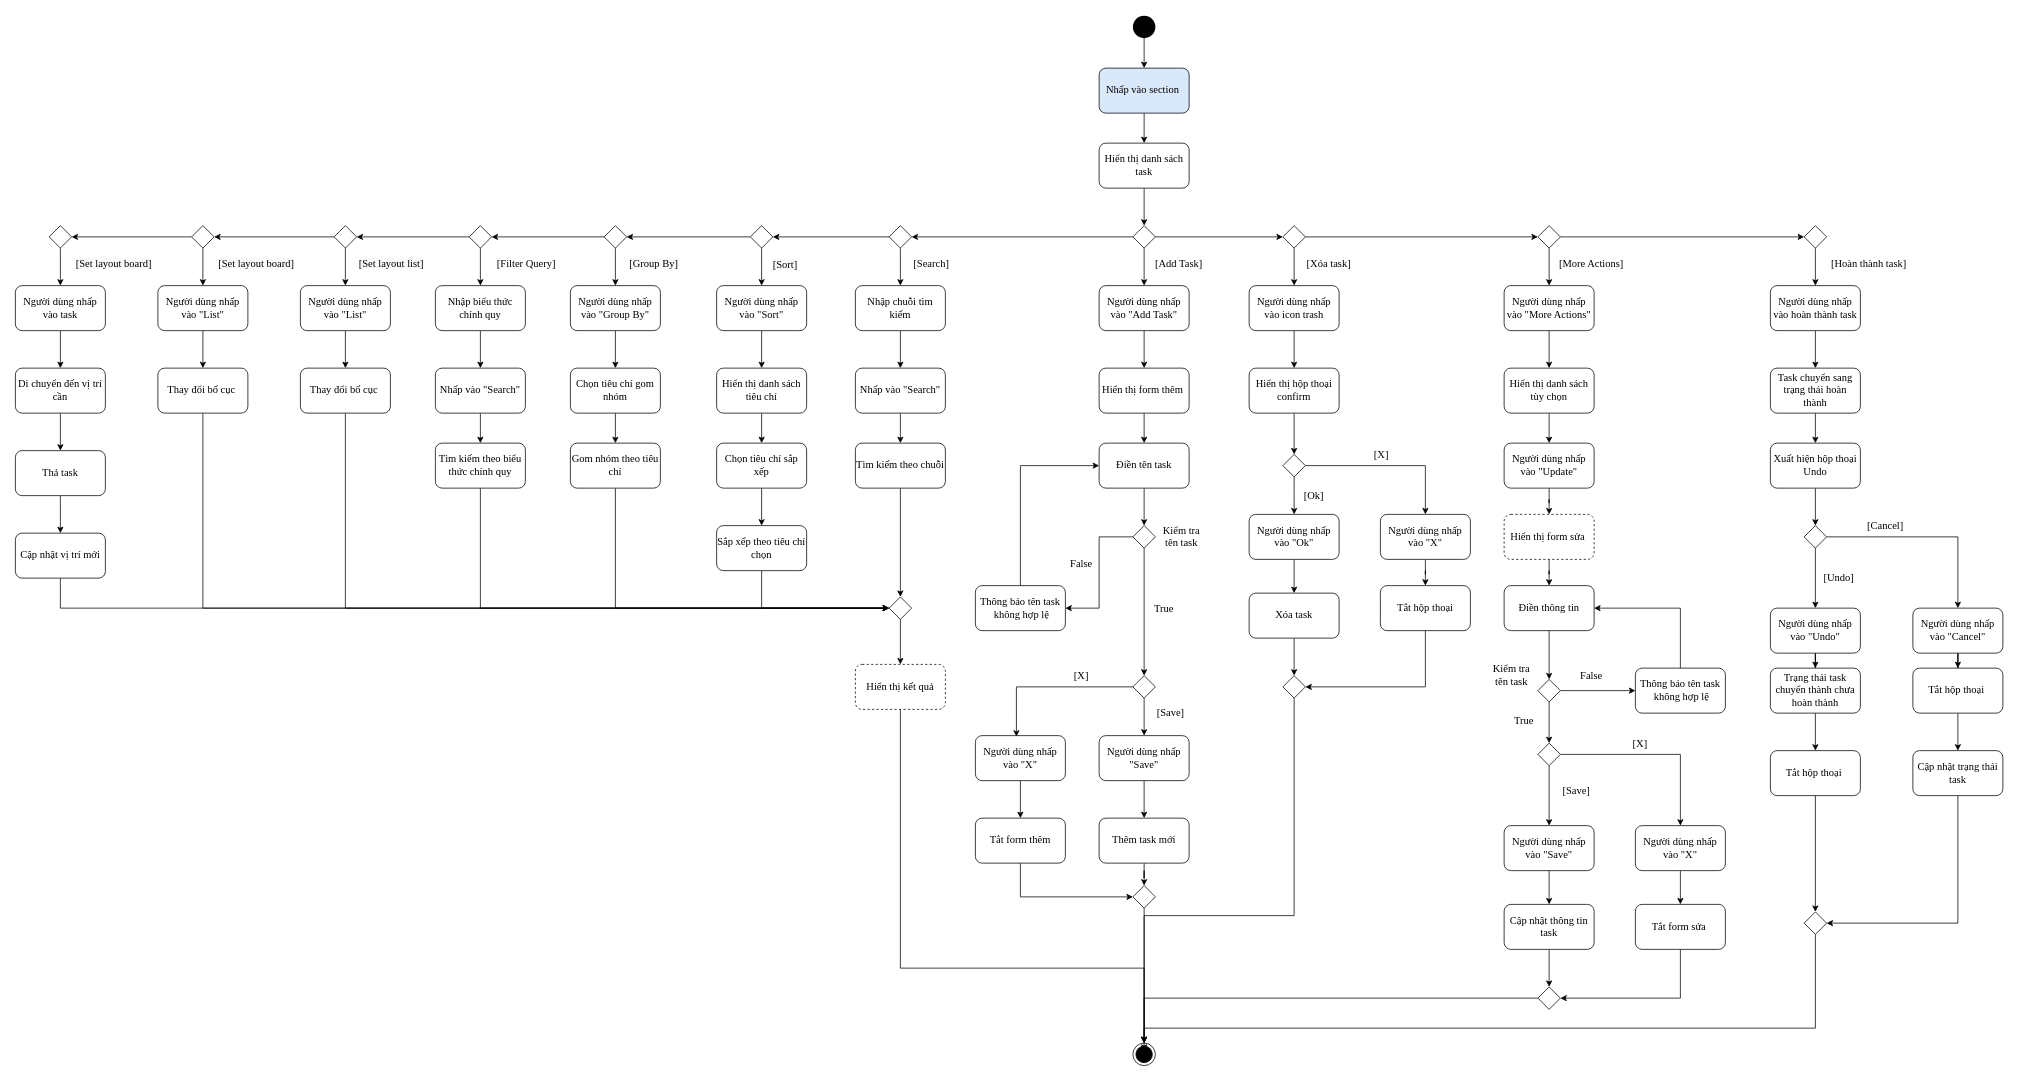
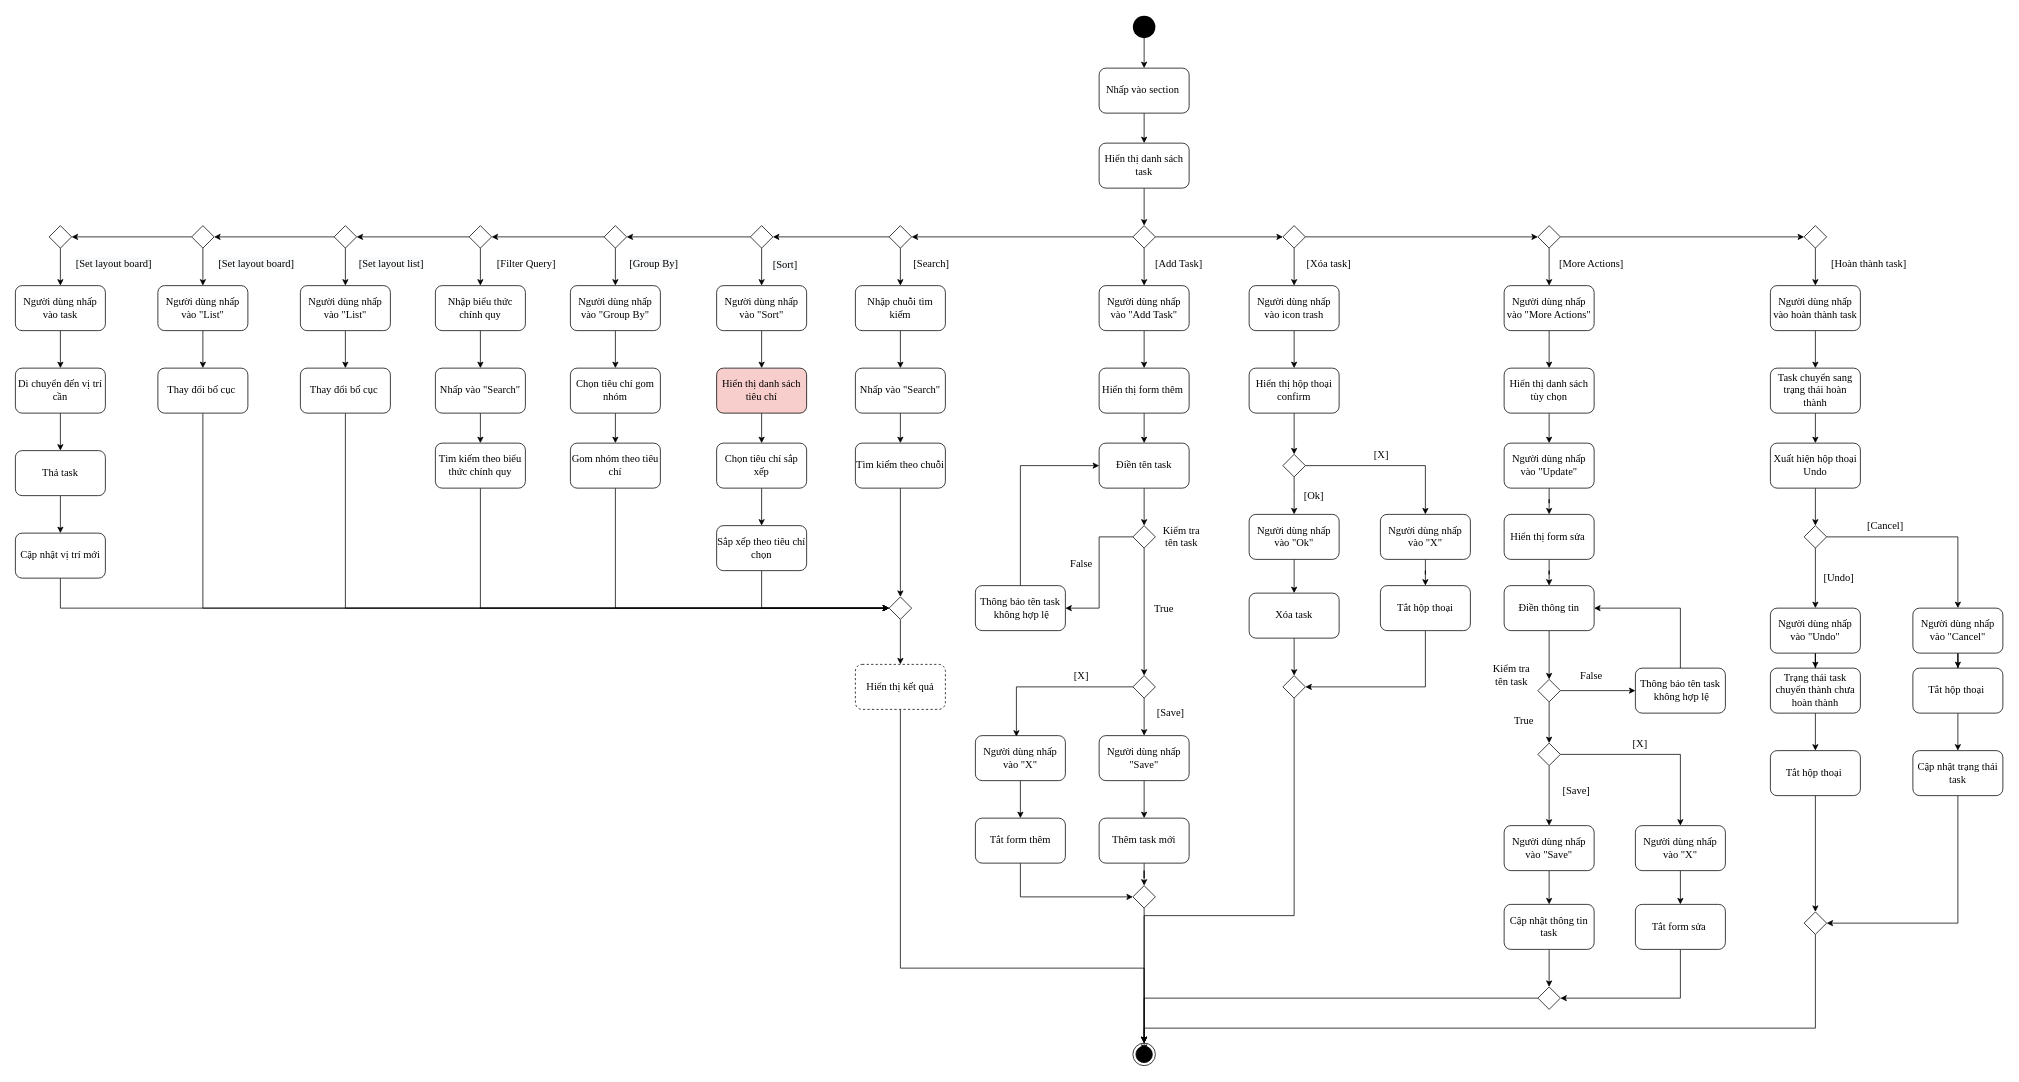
(1144, 90) -> (1144, 90)
(762, 390) -> (762, 390)
(1549, 537) -> (1549, 537)
